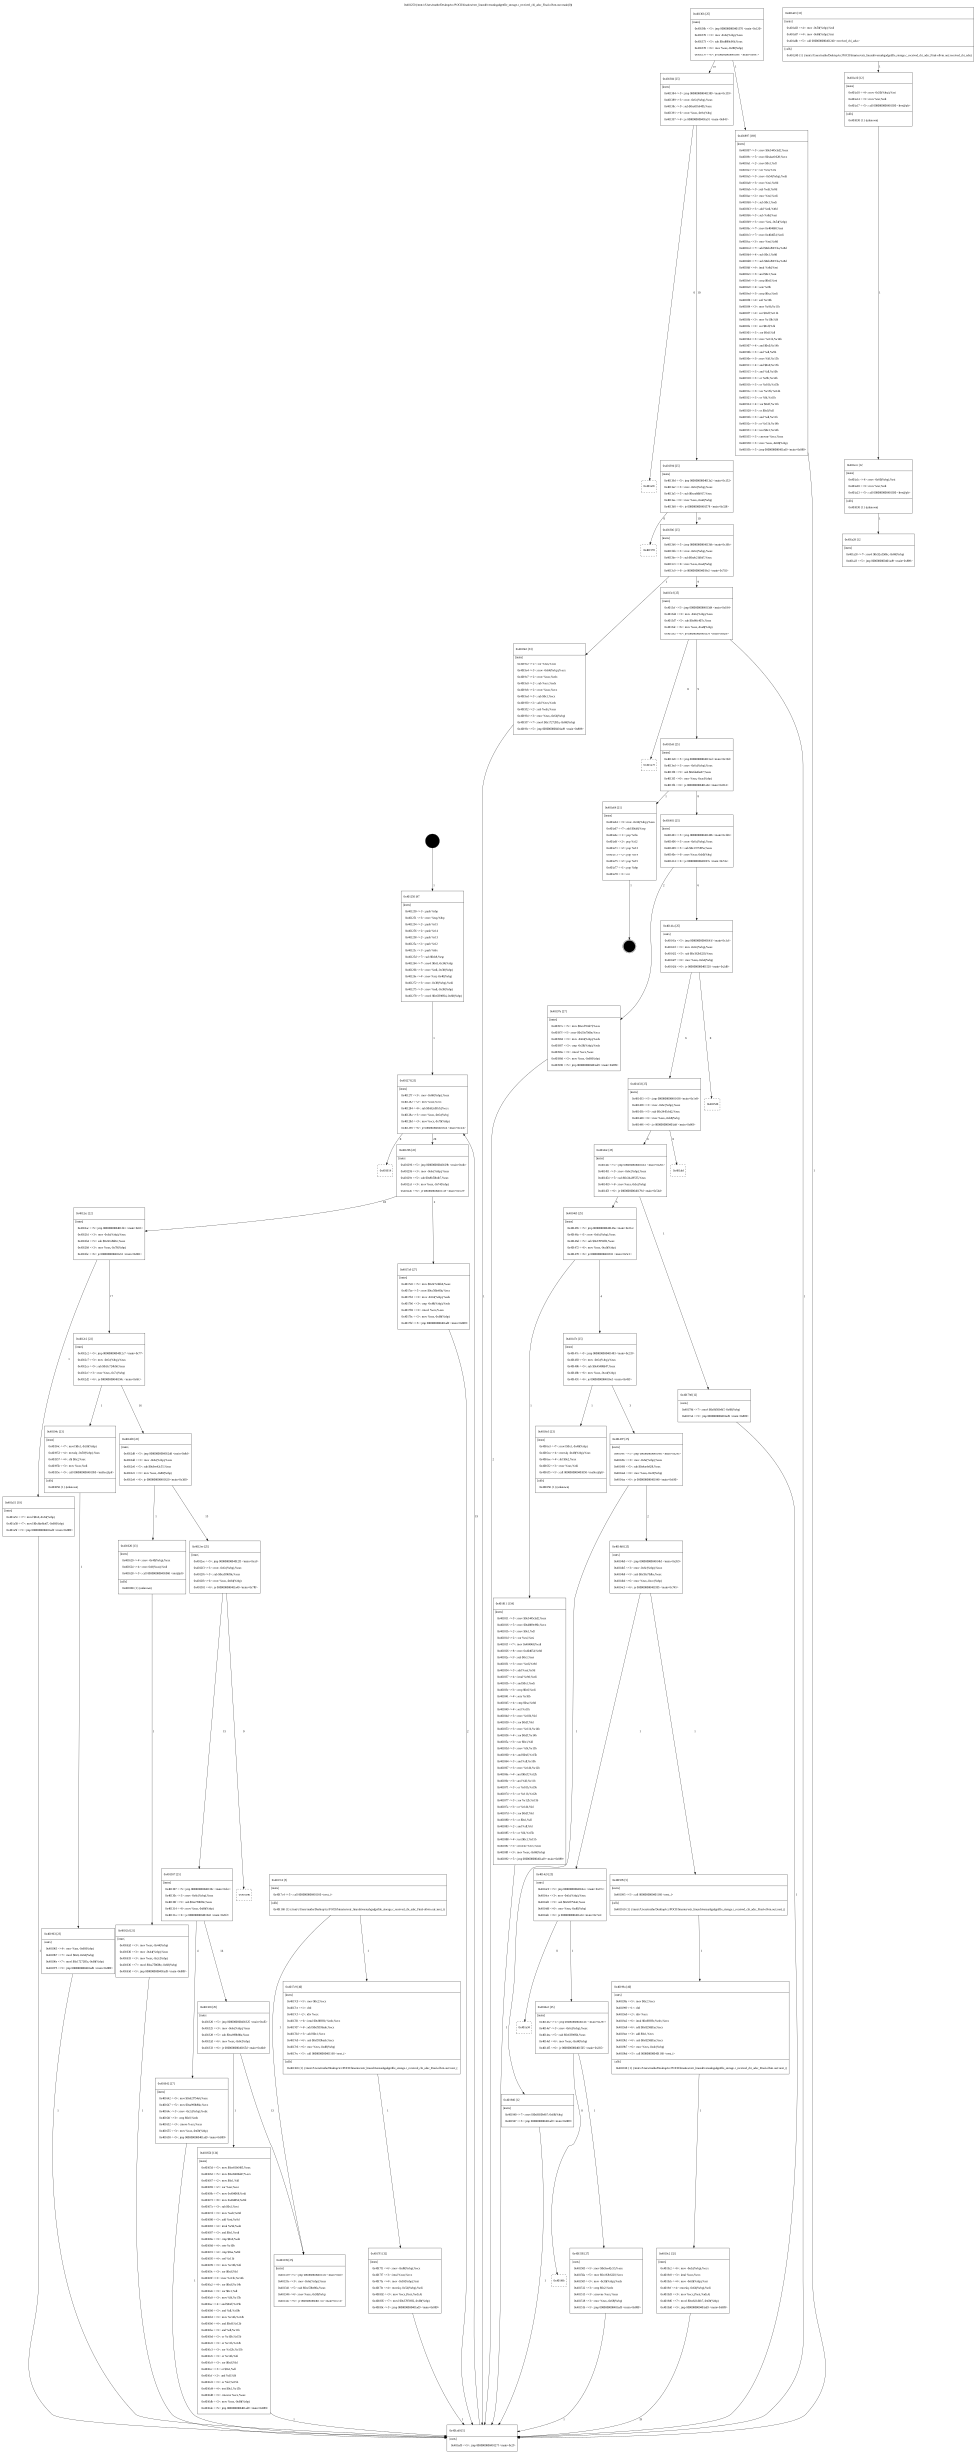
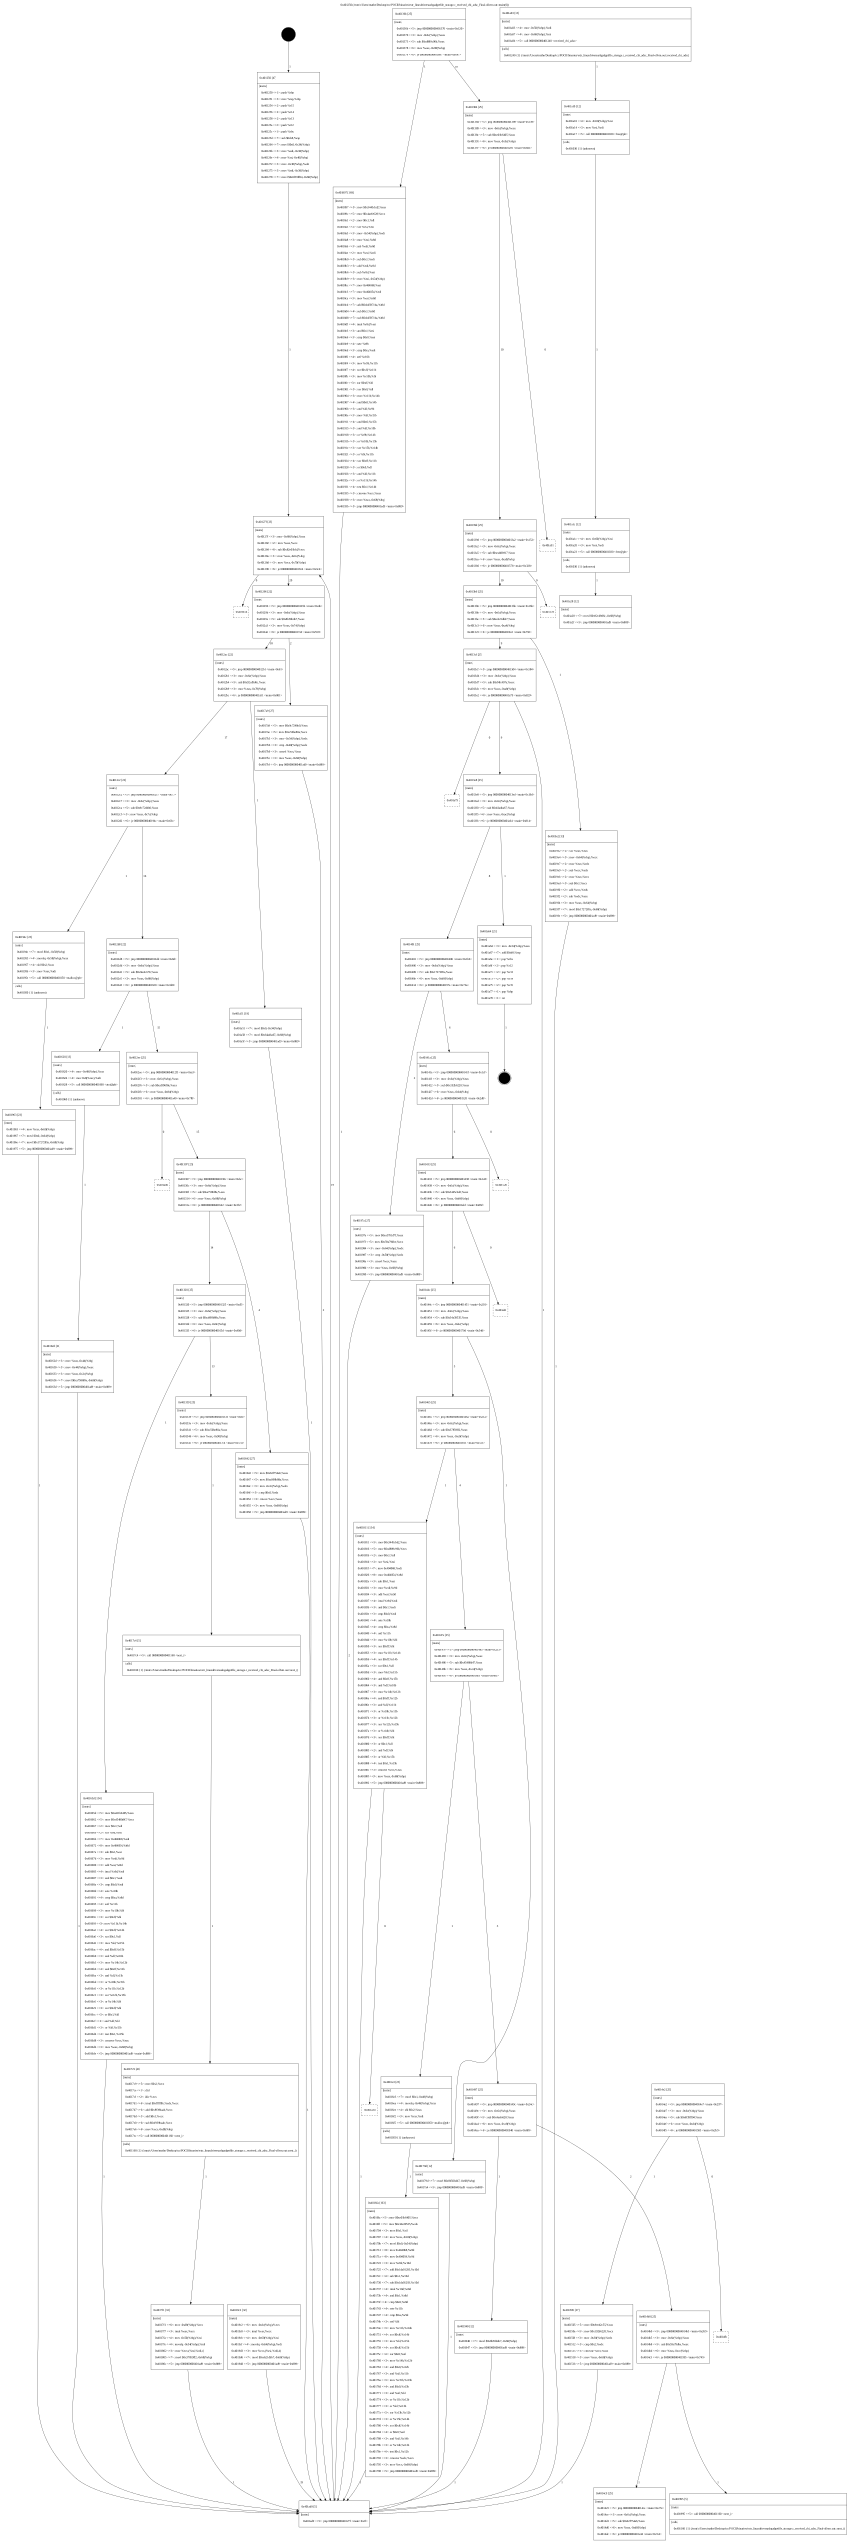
(571, 1960) -> none
(537, 1969) -> (377, 1945)
(700, 2028) -> none
(275, 2075) -> (211, 1541)
none -> (402, 2337)
